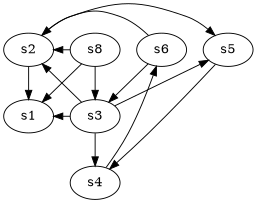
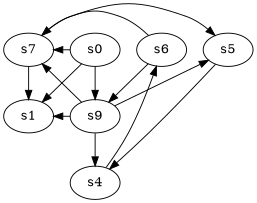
(29, 50) -> (29, 50)
(95, 50) -> (95, 50)
(95, 116) -> (95, 116)
